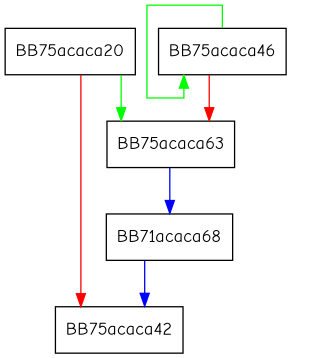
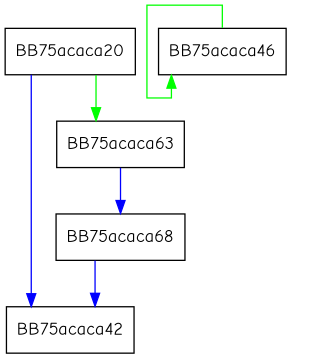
(209, 91) -> none
(81, 184) -> (31, 184)
(169, 237) -> (121, 237)
